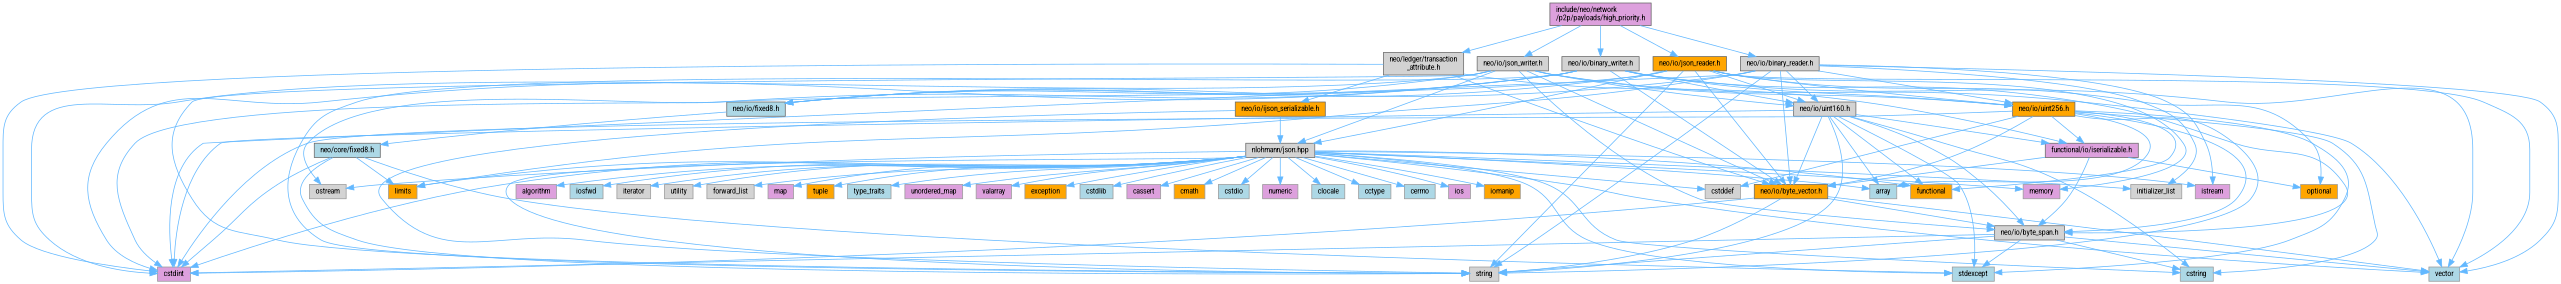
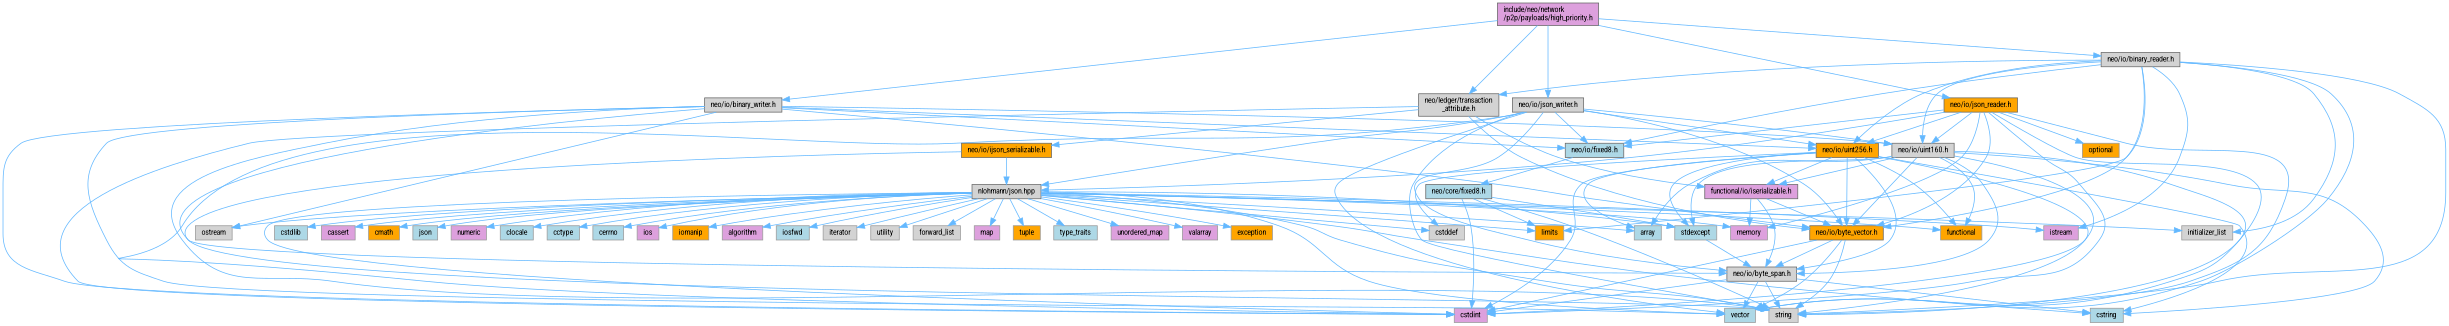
(916, 111) -> (1833, 66)
(2207, 171) -> (1750, 207)
(1234, 192) -> (425, 233)
(1999, 255) -> (1725, 251)
